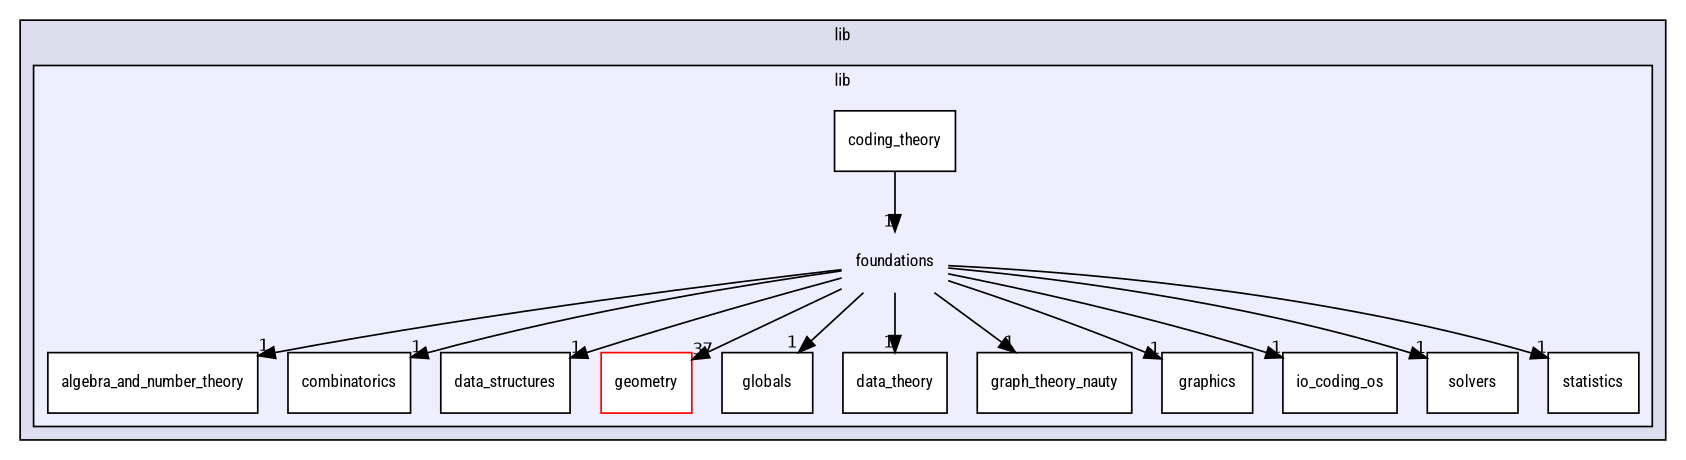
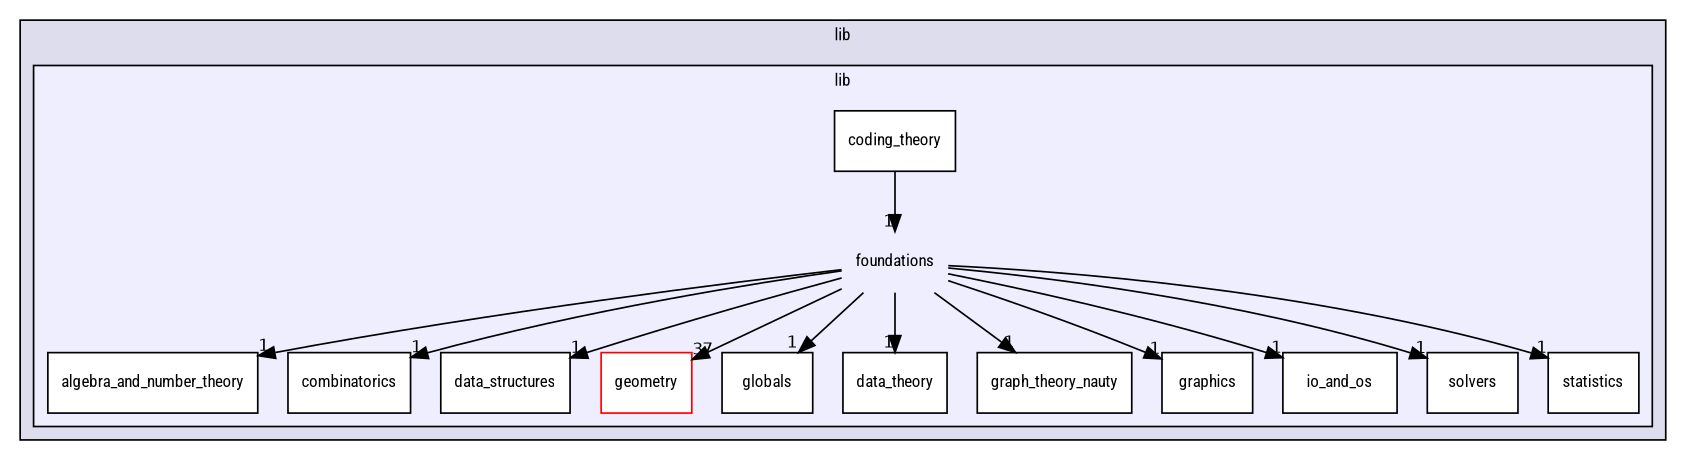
(1340, 383) -> (1340, 383)
